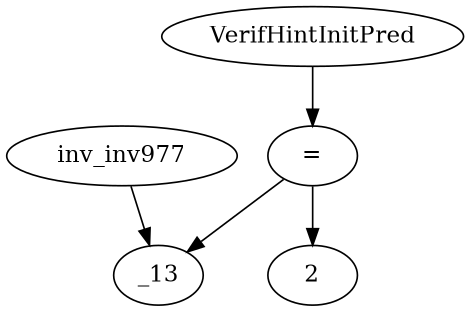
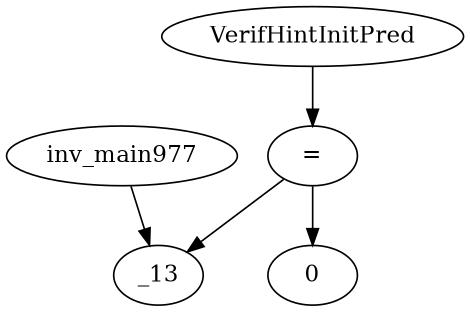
(122, 156) -> (122, 156)
(313, 275) -> (313, 275)
